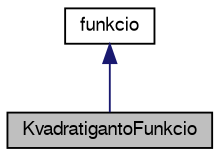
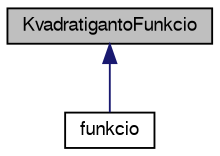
(110, 88) -> (110, 88)
